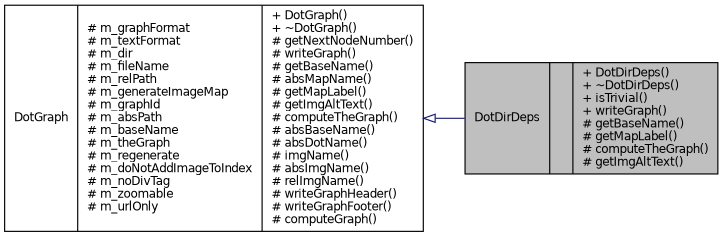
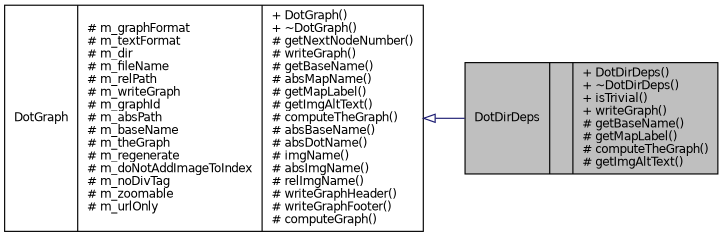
(158, 92) -> (134, 92)
